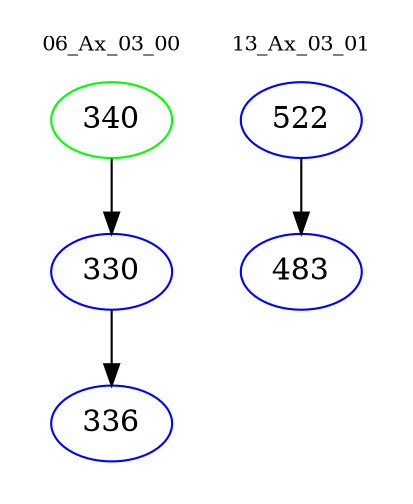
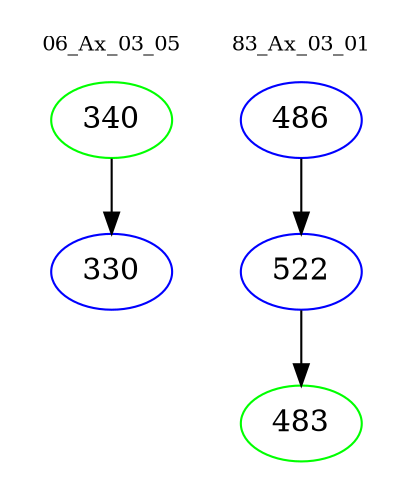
(112, 45) -> (112, 45)
(301, 45) -> (301, 45)
none -> (301, 120)
(301, 272) -> (301, 423)
(112, 423) -> none
